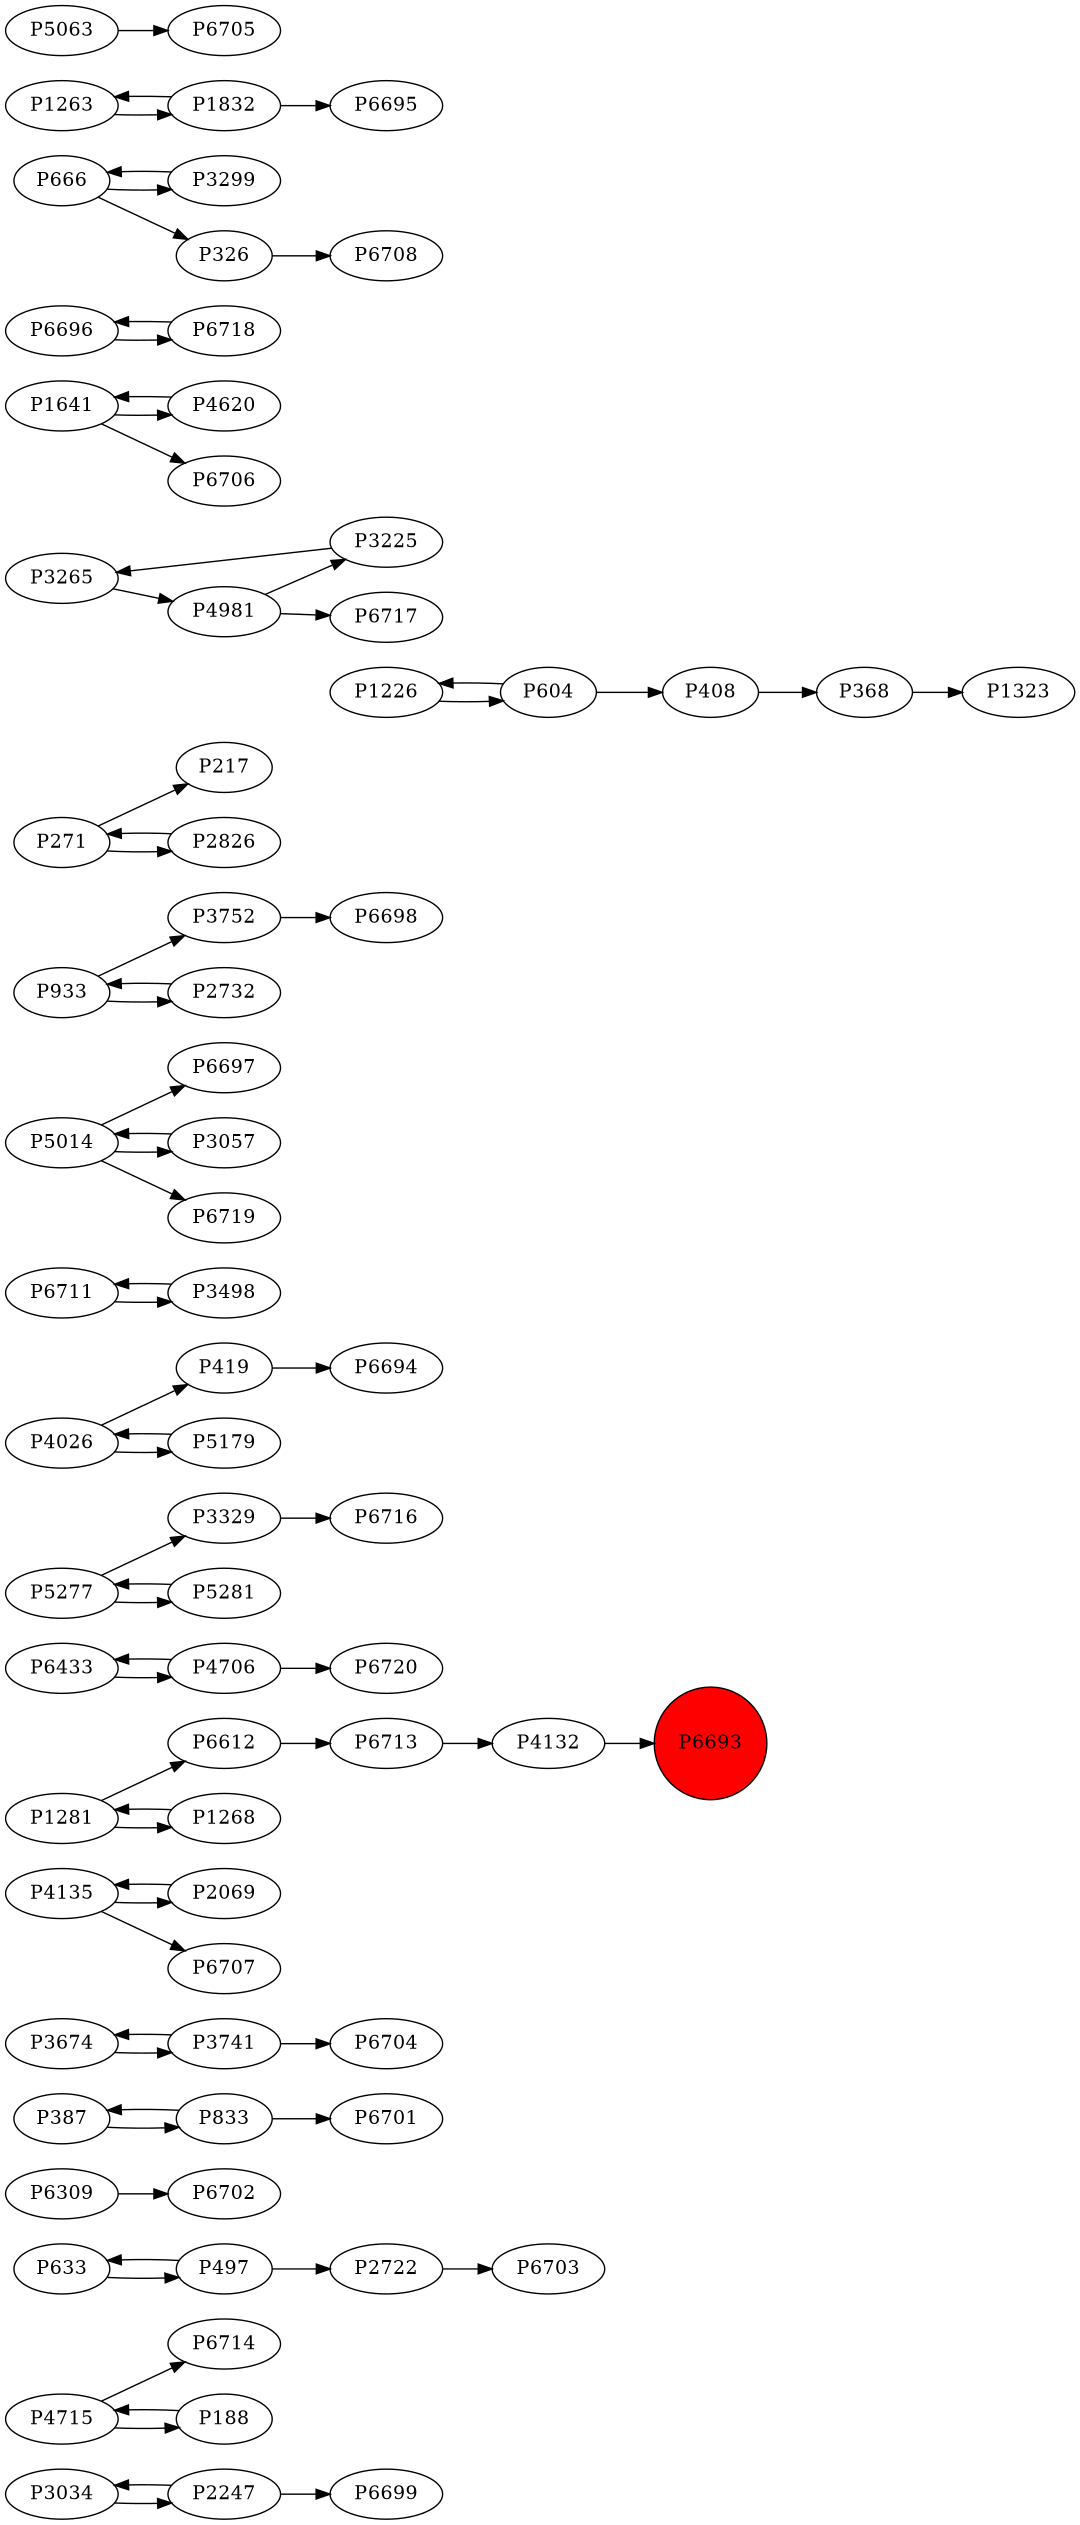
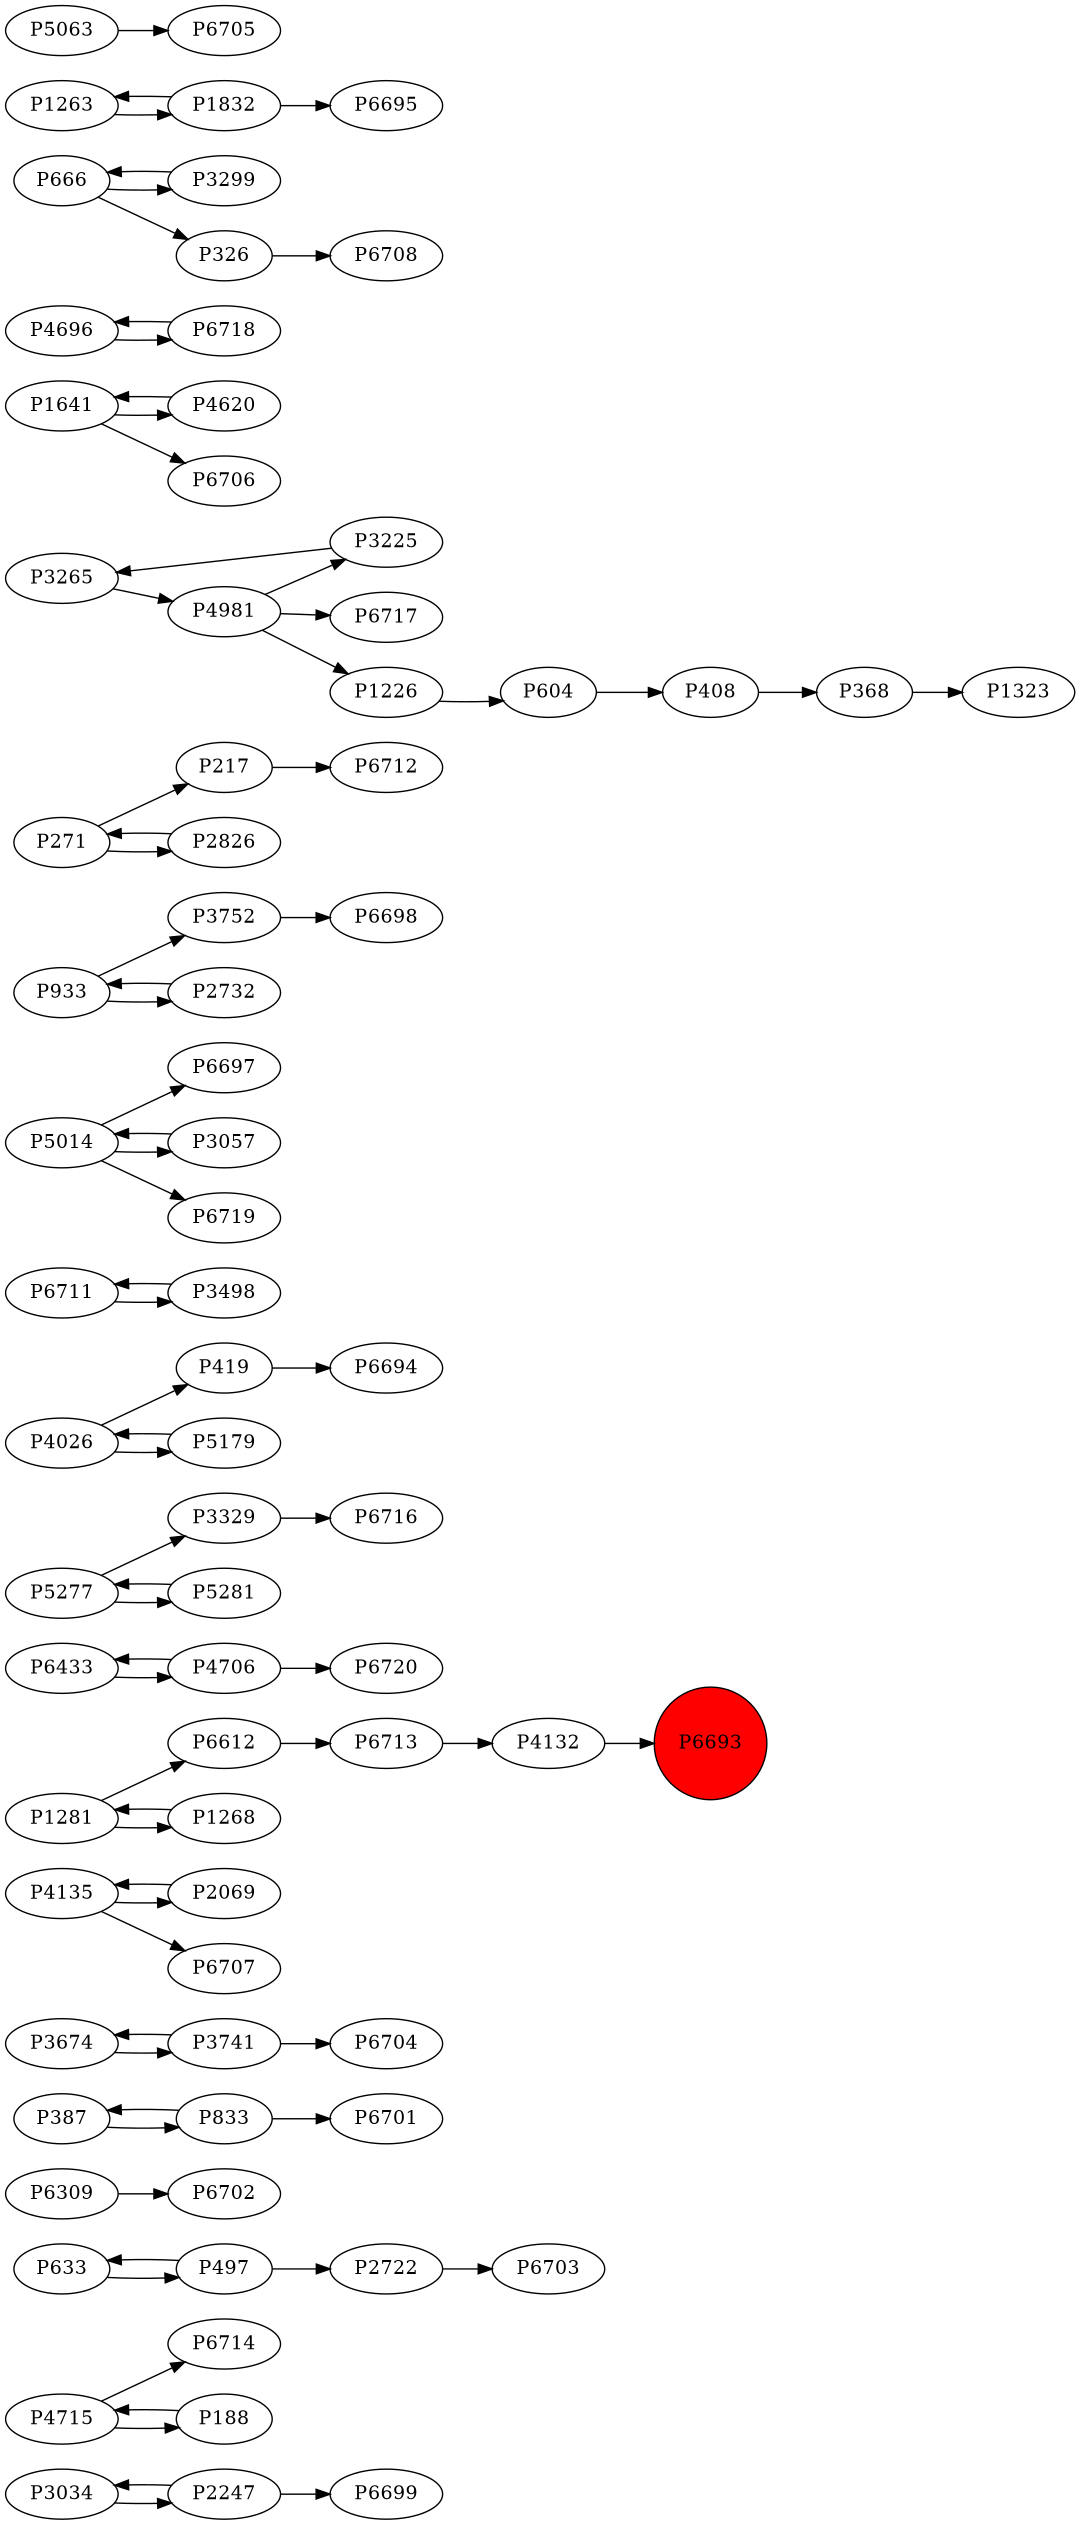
(62, 331) -> (62, 331)
(478, 683) -> (299, 649)
none -> (386, 767)
